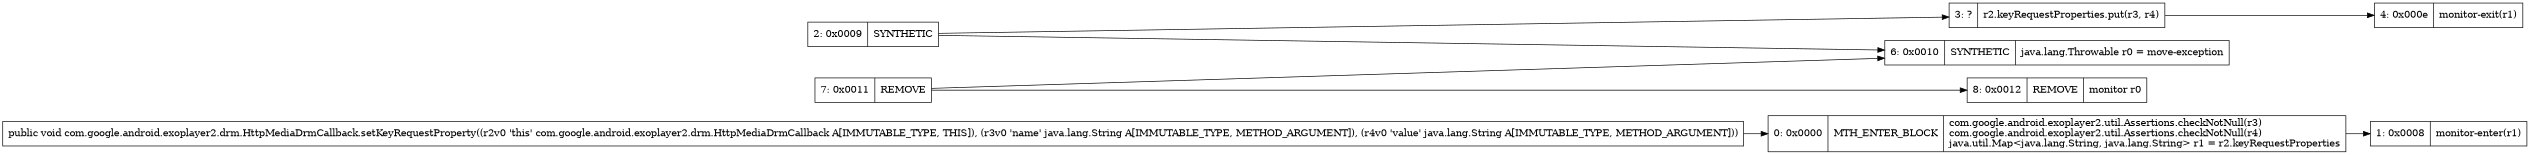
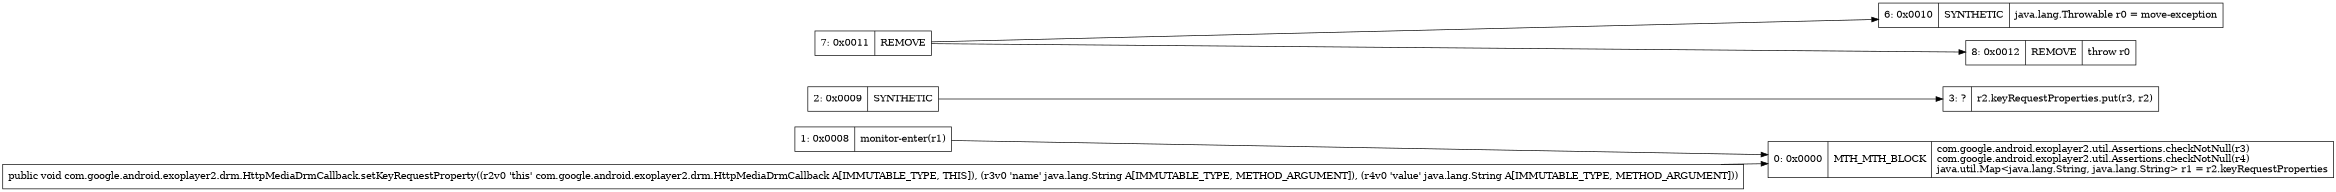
(2071, 15) -> (2065, 99)
(2449, 15) -> none
(1408, 43) -> none
(2115, 90) -> (2109, 52)
(1886, 133) -> (1880, 159)
(2355, 134) -> (1356, 148)
